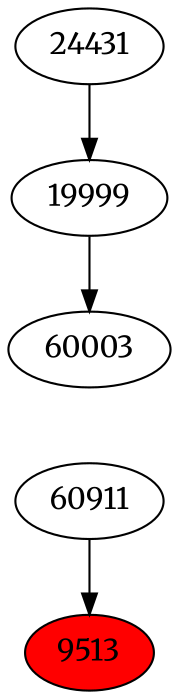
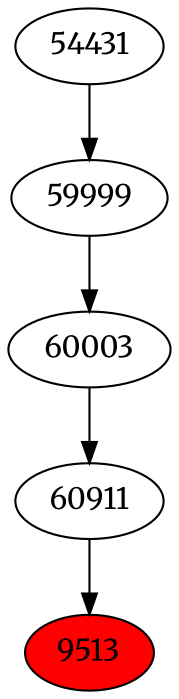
(89, 46) -> (89, 46)
(89, 198) -> (89, 198)
none -> (89, 415)
